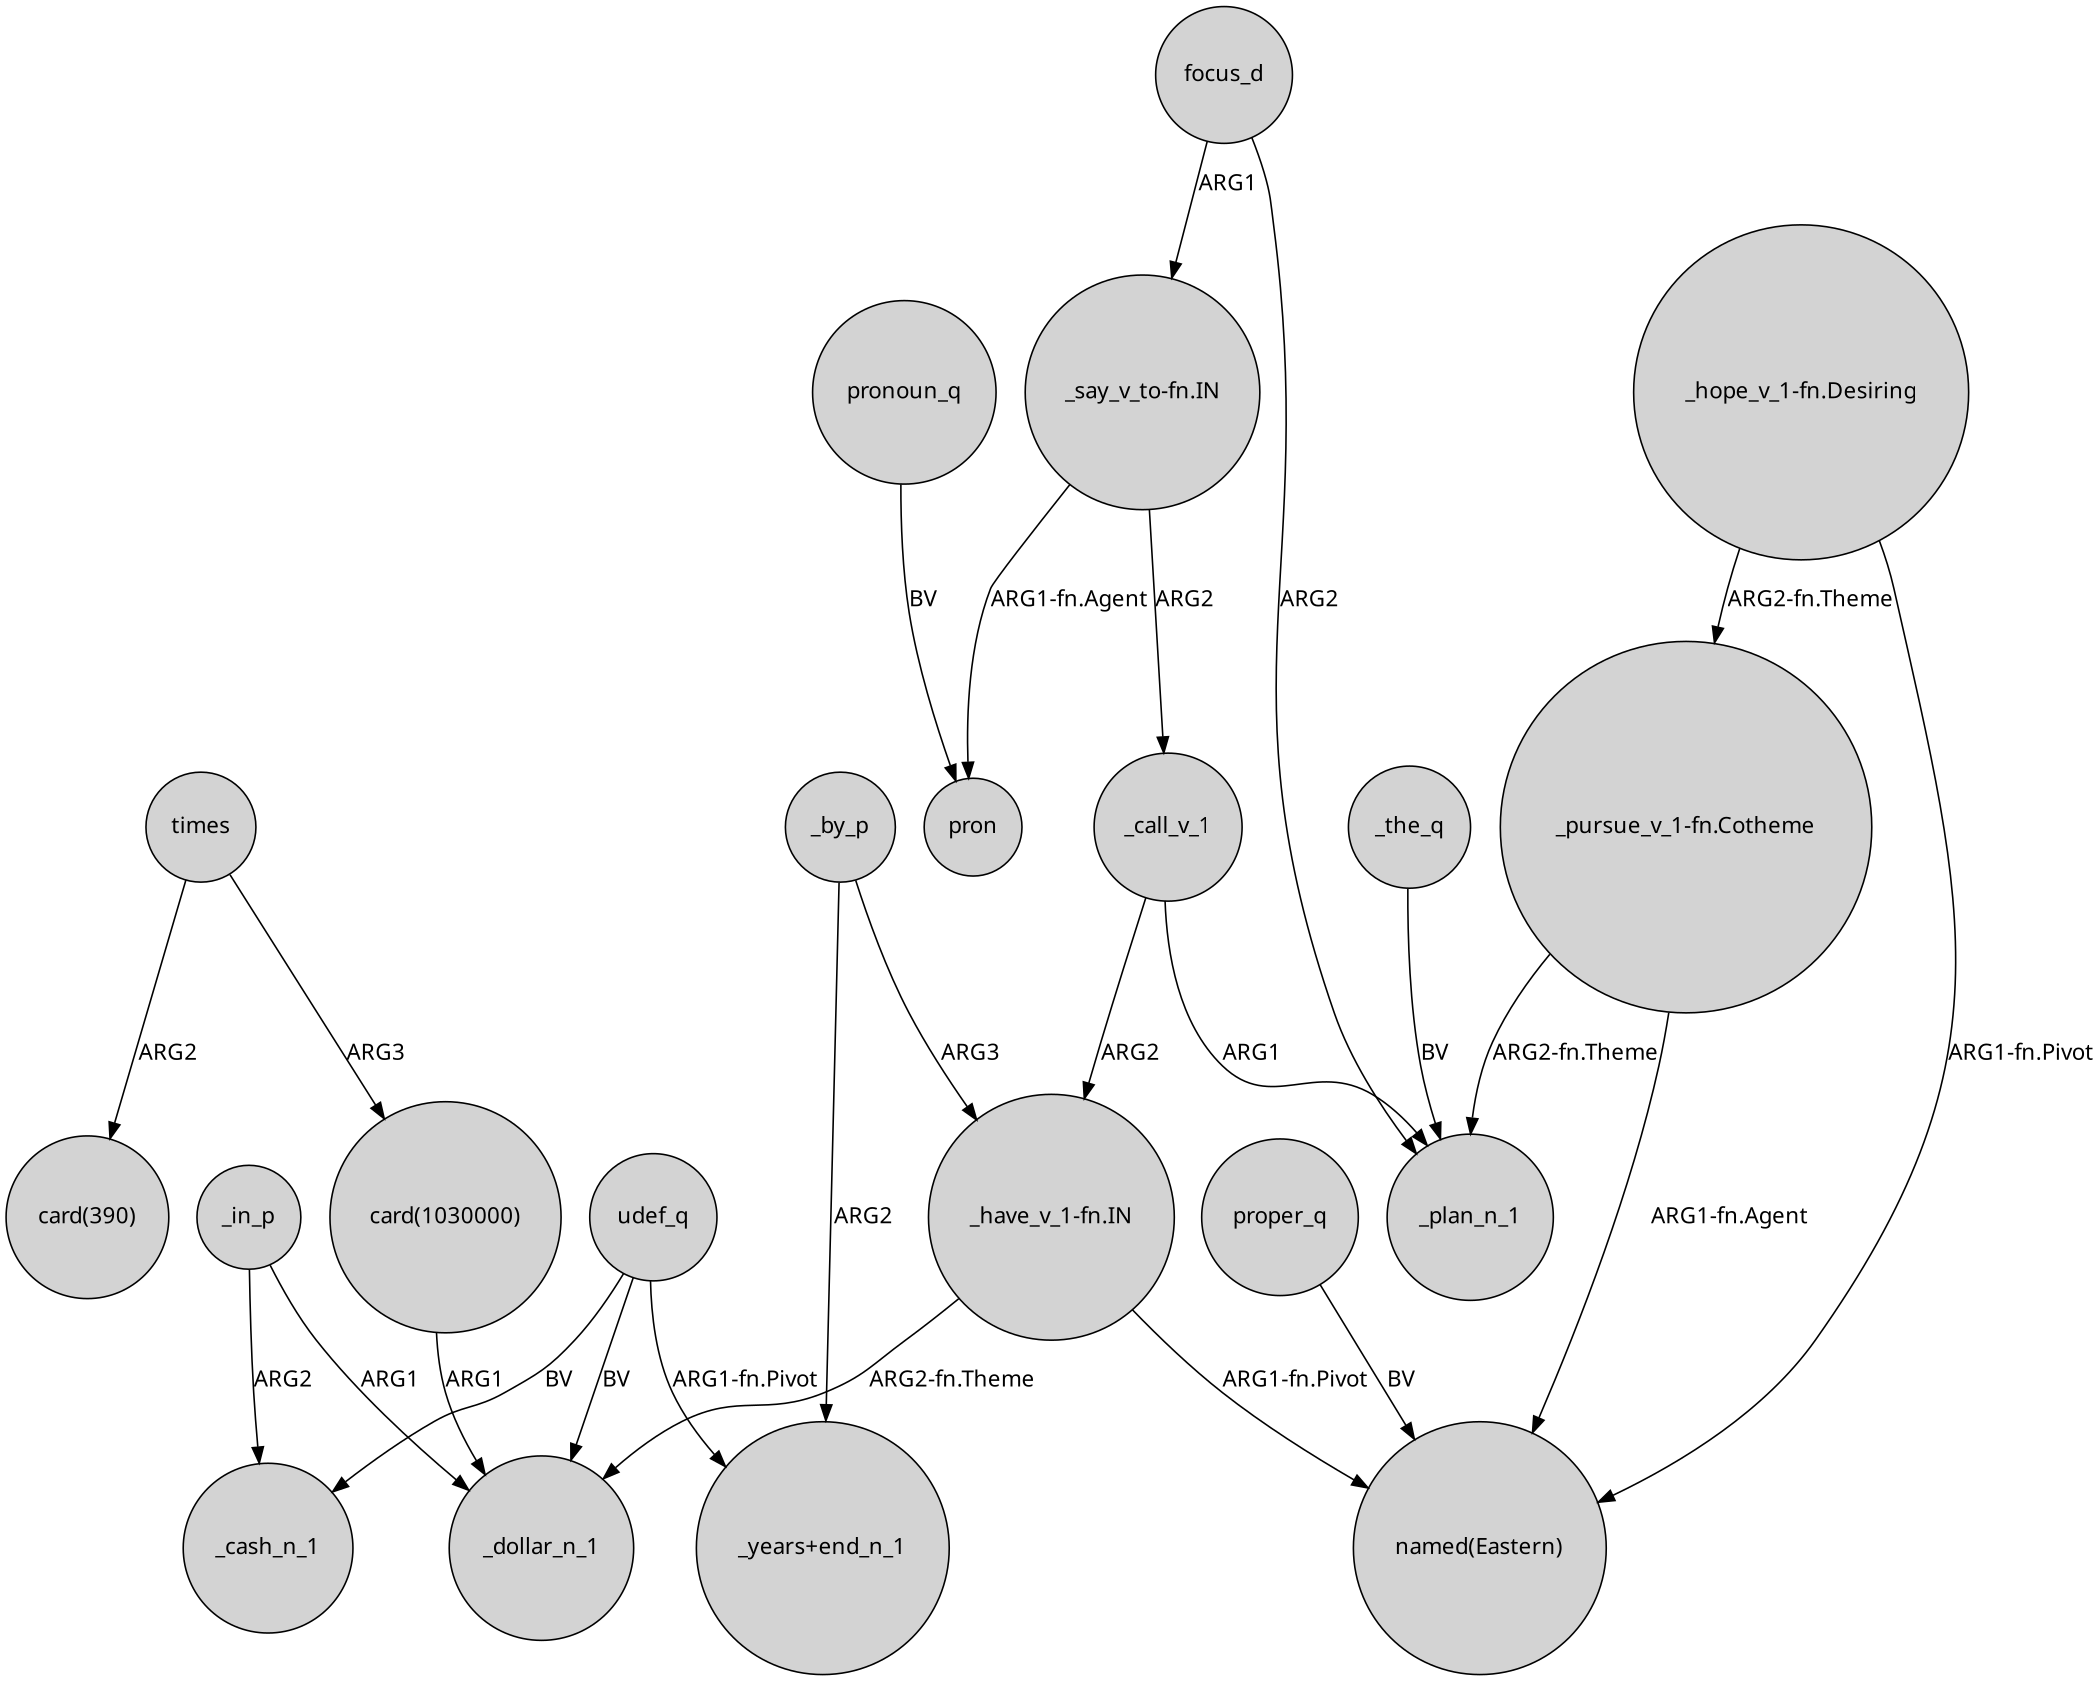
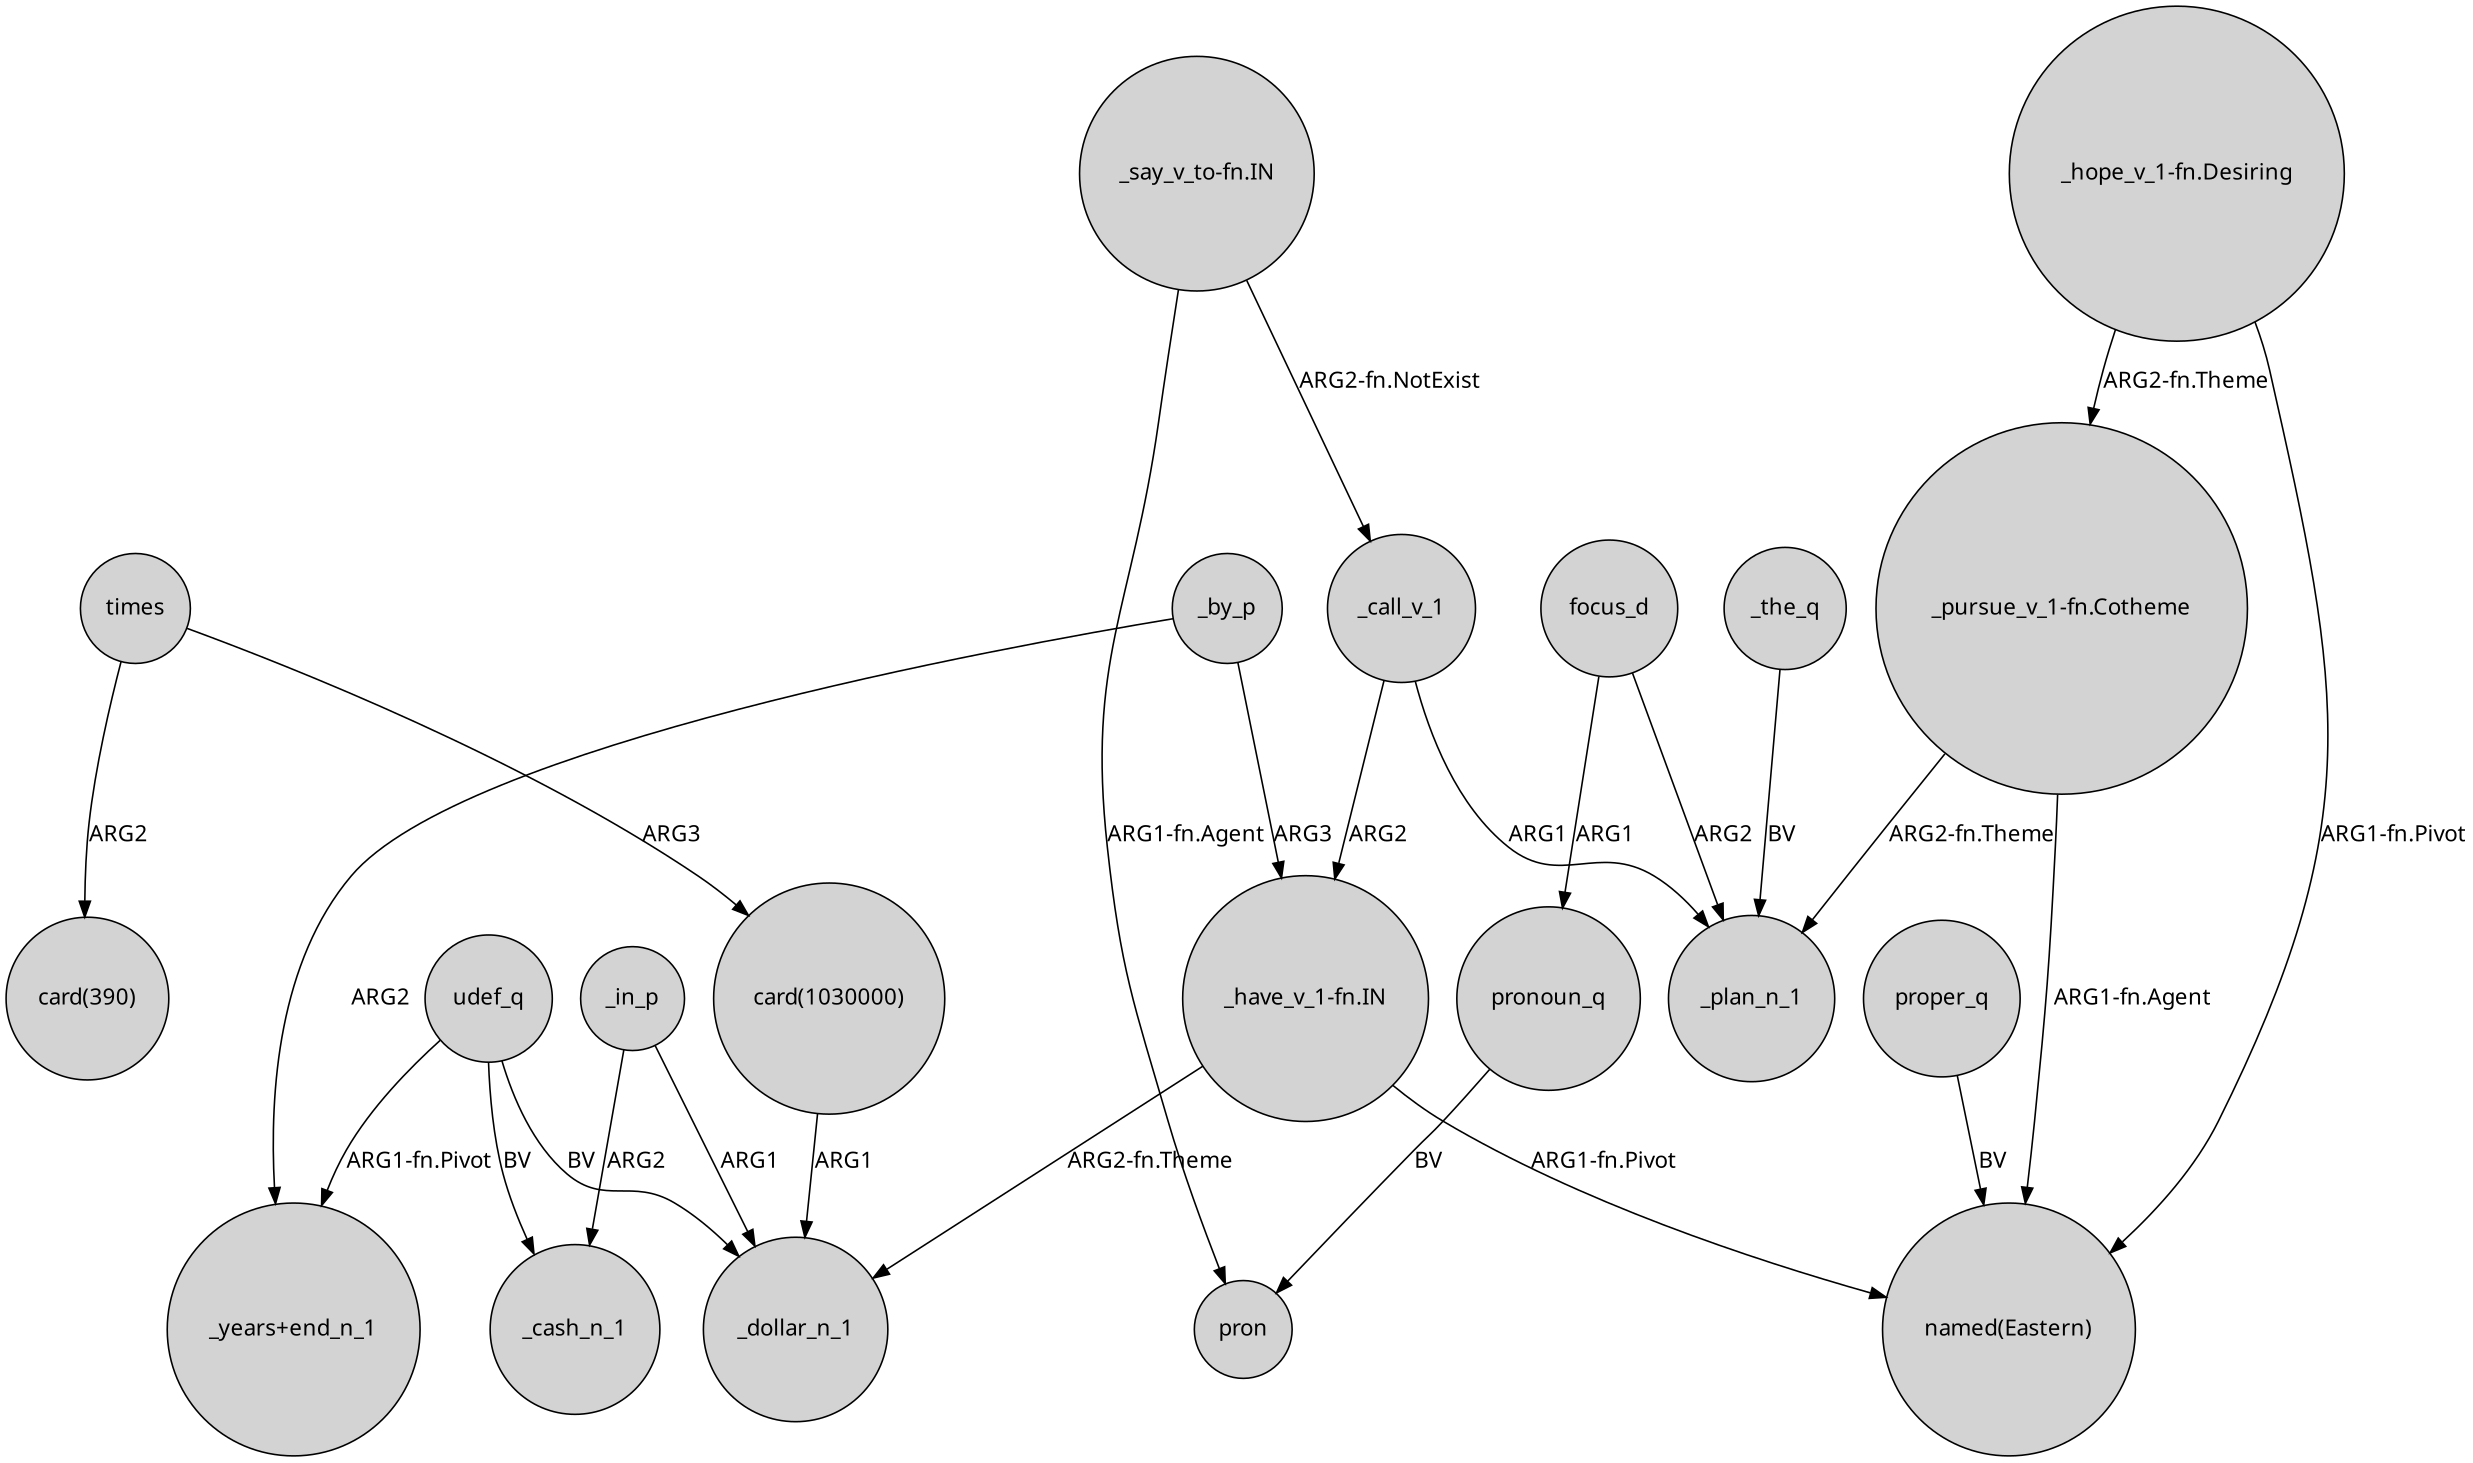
(1192, 202) -> (1582, 784)
(1185, 600) -> (1390, 382)
